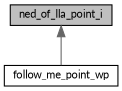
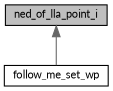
(61, 76) -> (56, 76)
